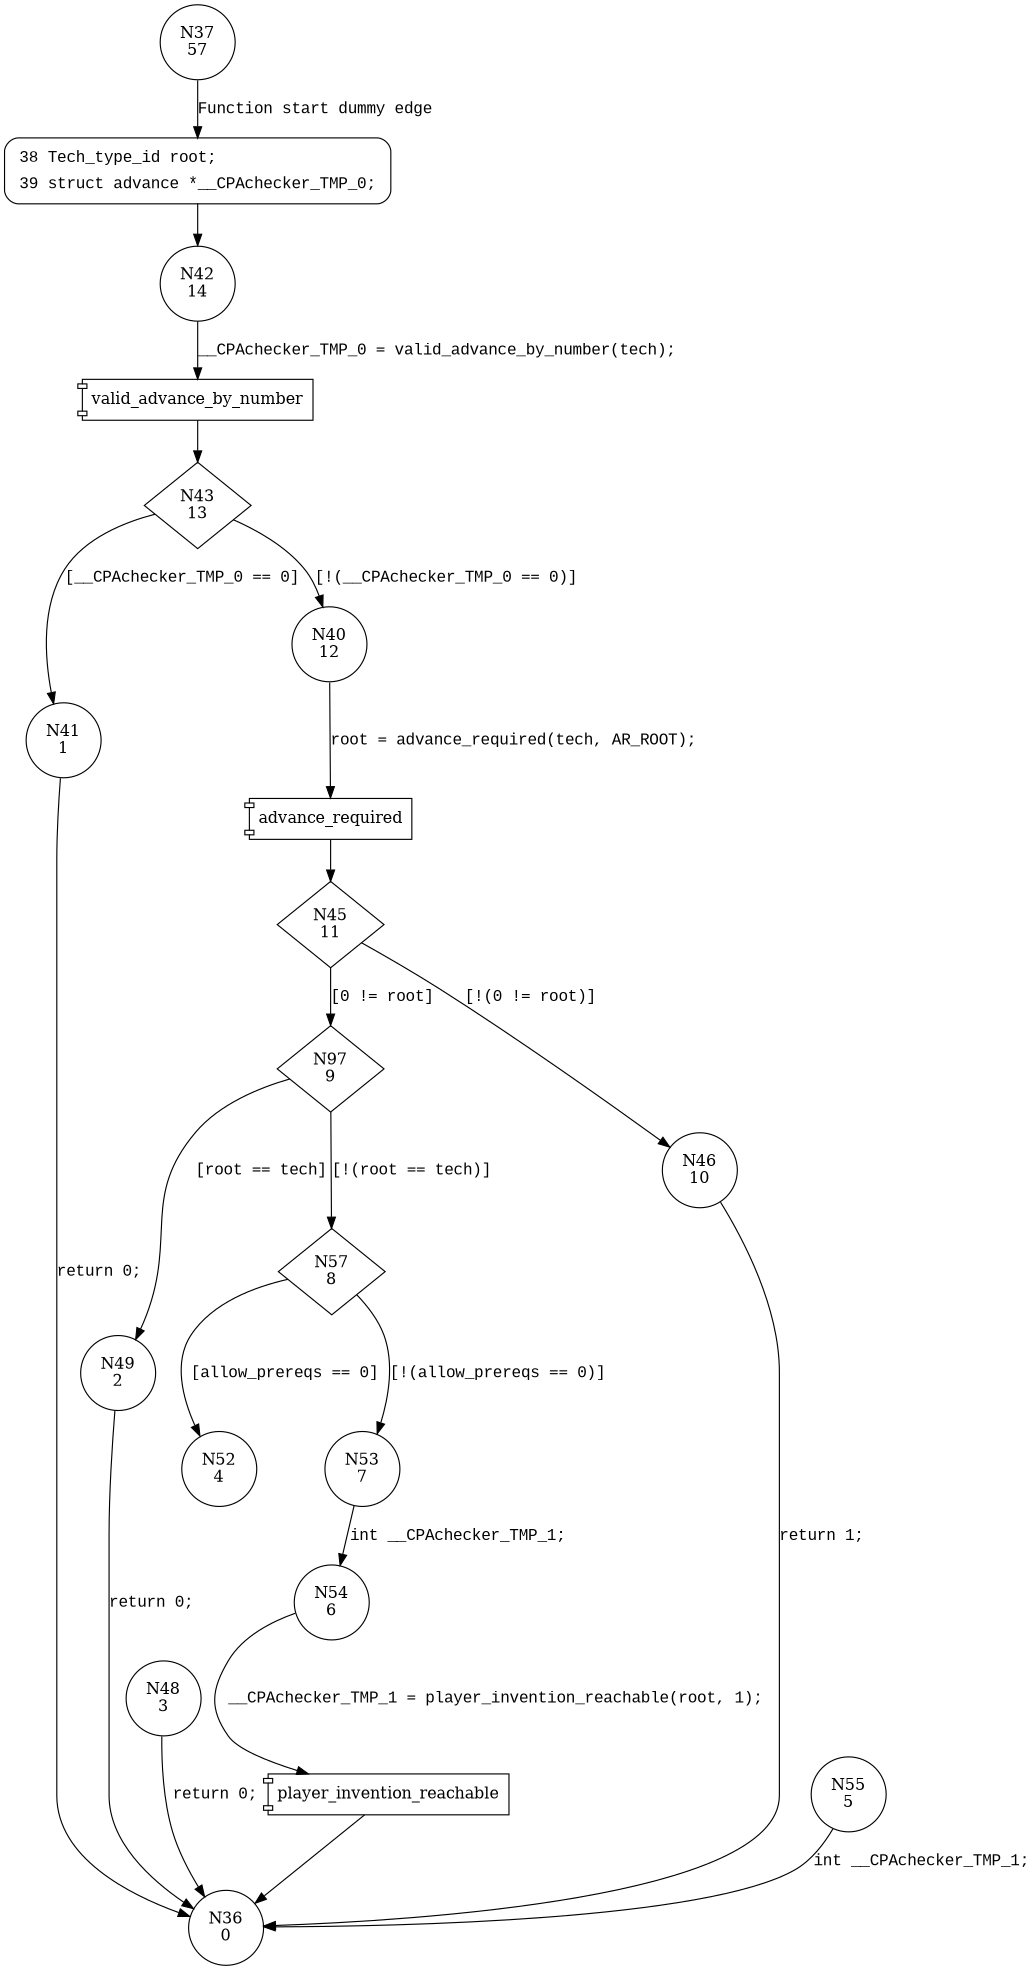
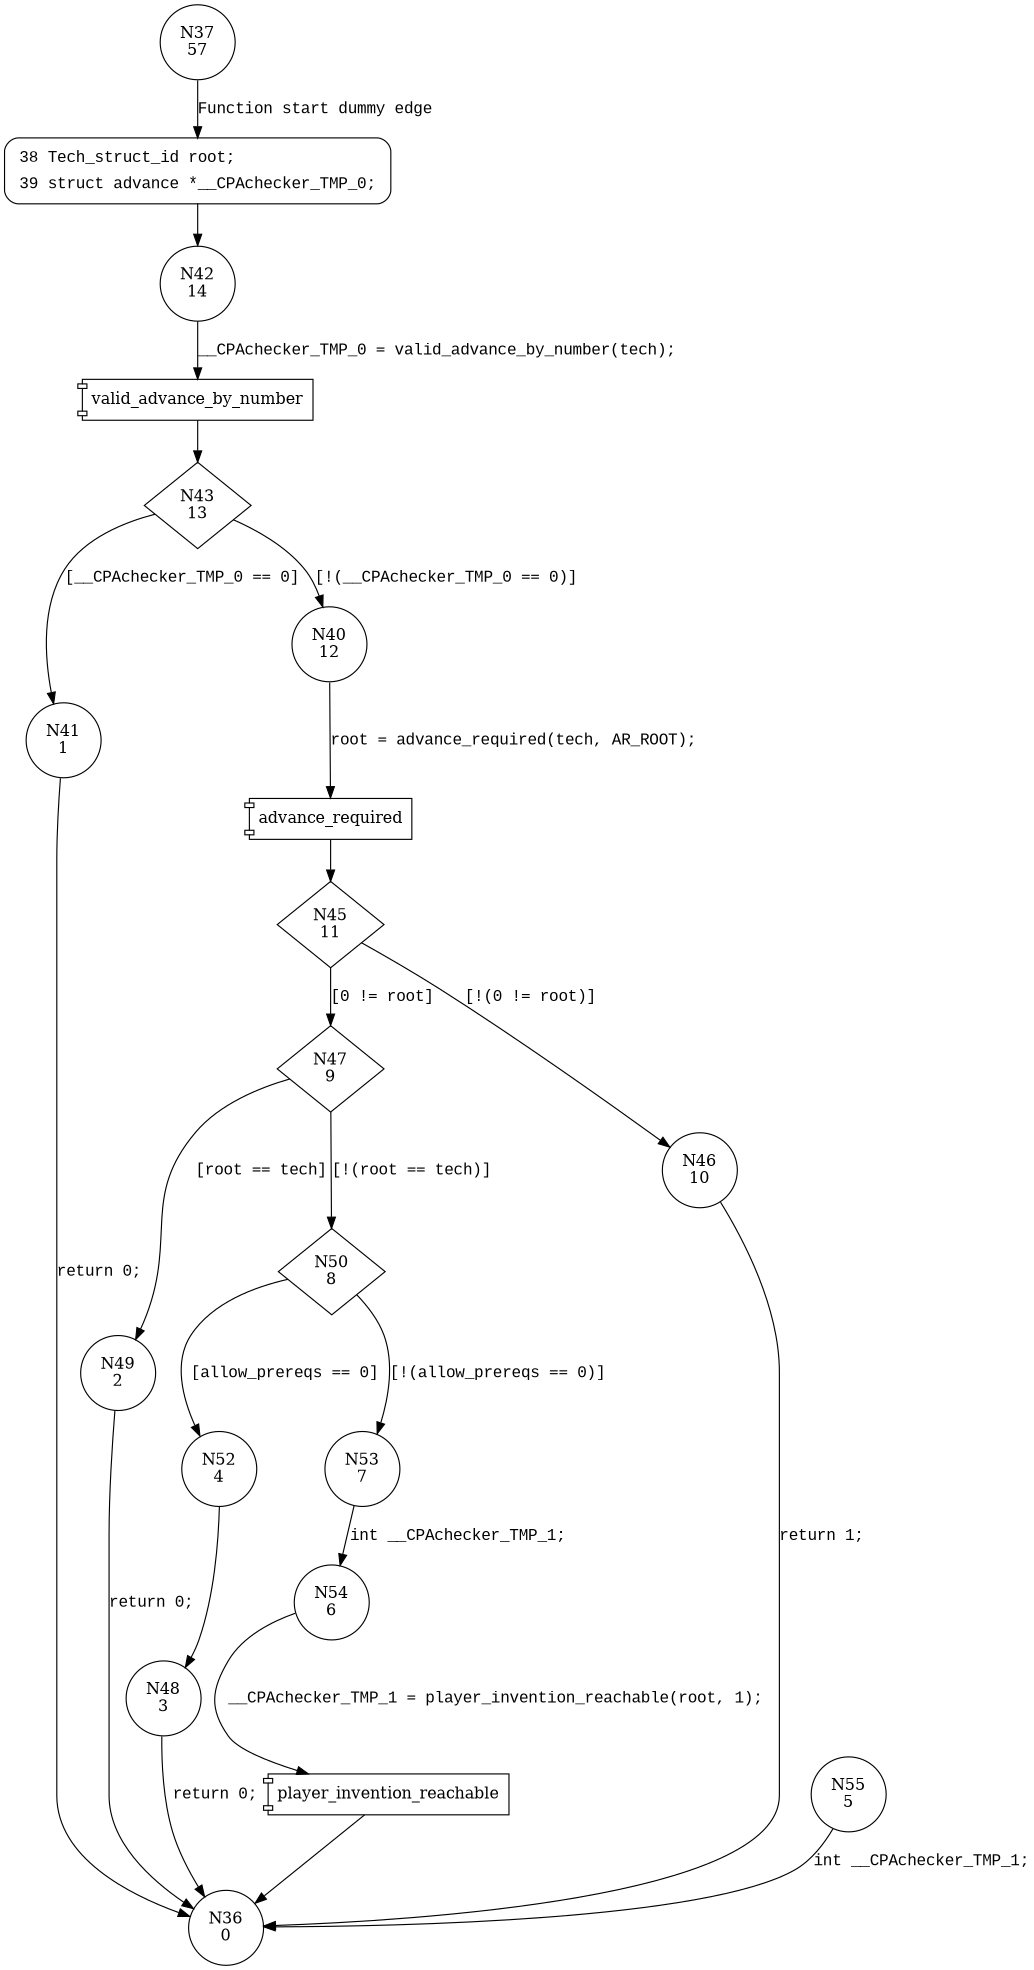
(132, 157) -> (142, 157)
(331, 1069) -> (331, 1069)
(332, 1272) -> (332, 1272)
none -> (212, 1584)
